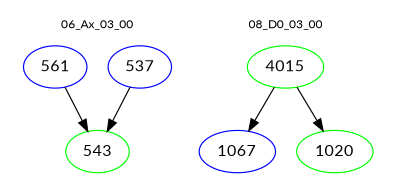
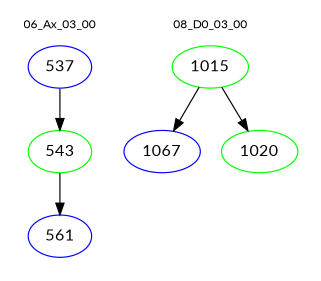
(286, 67) -> (210, 67)
(74, 104) -> (60, 188)
